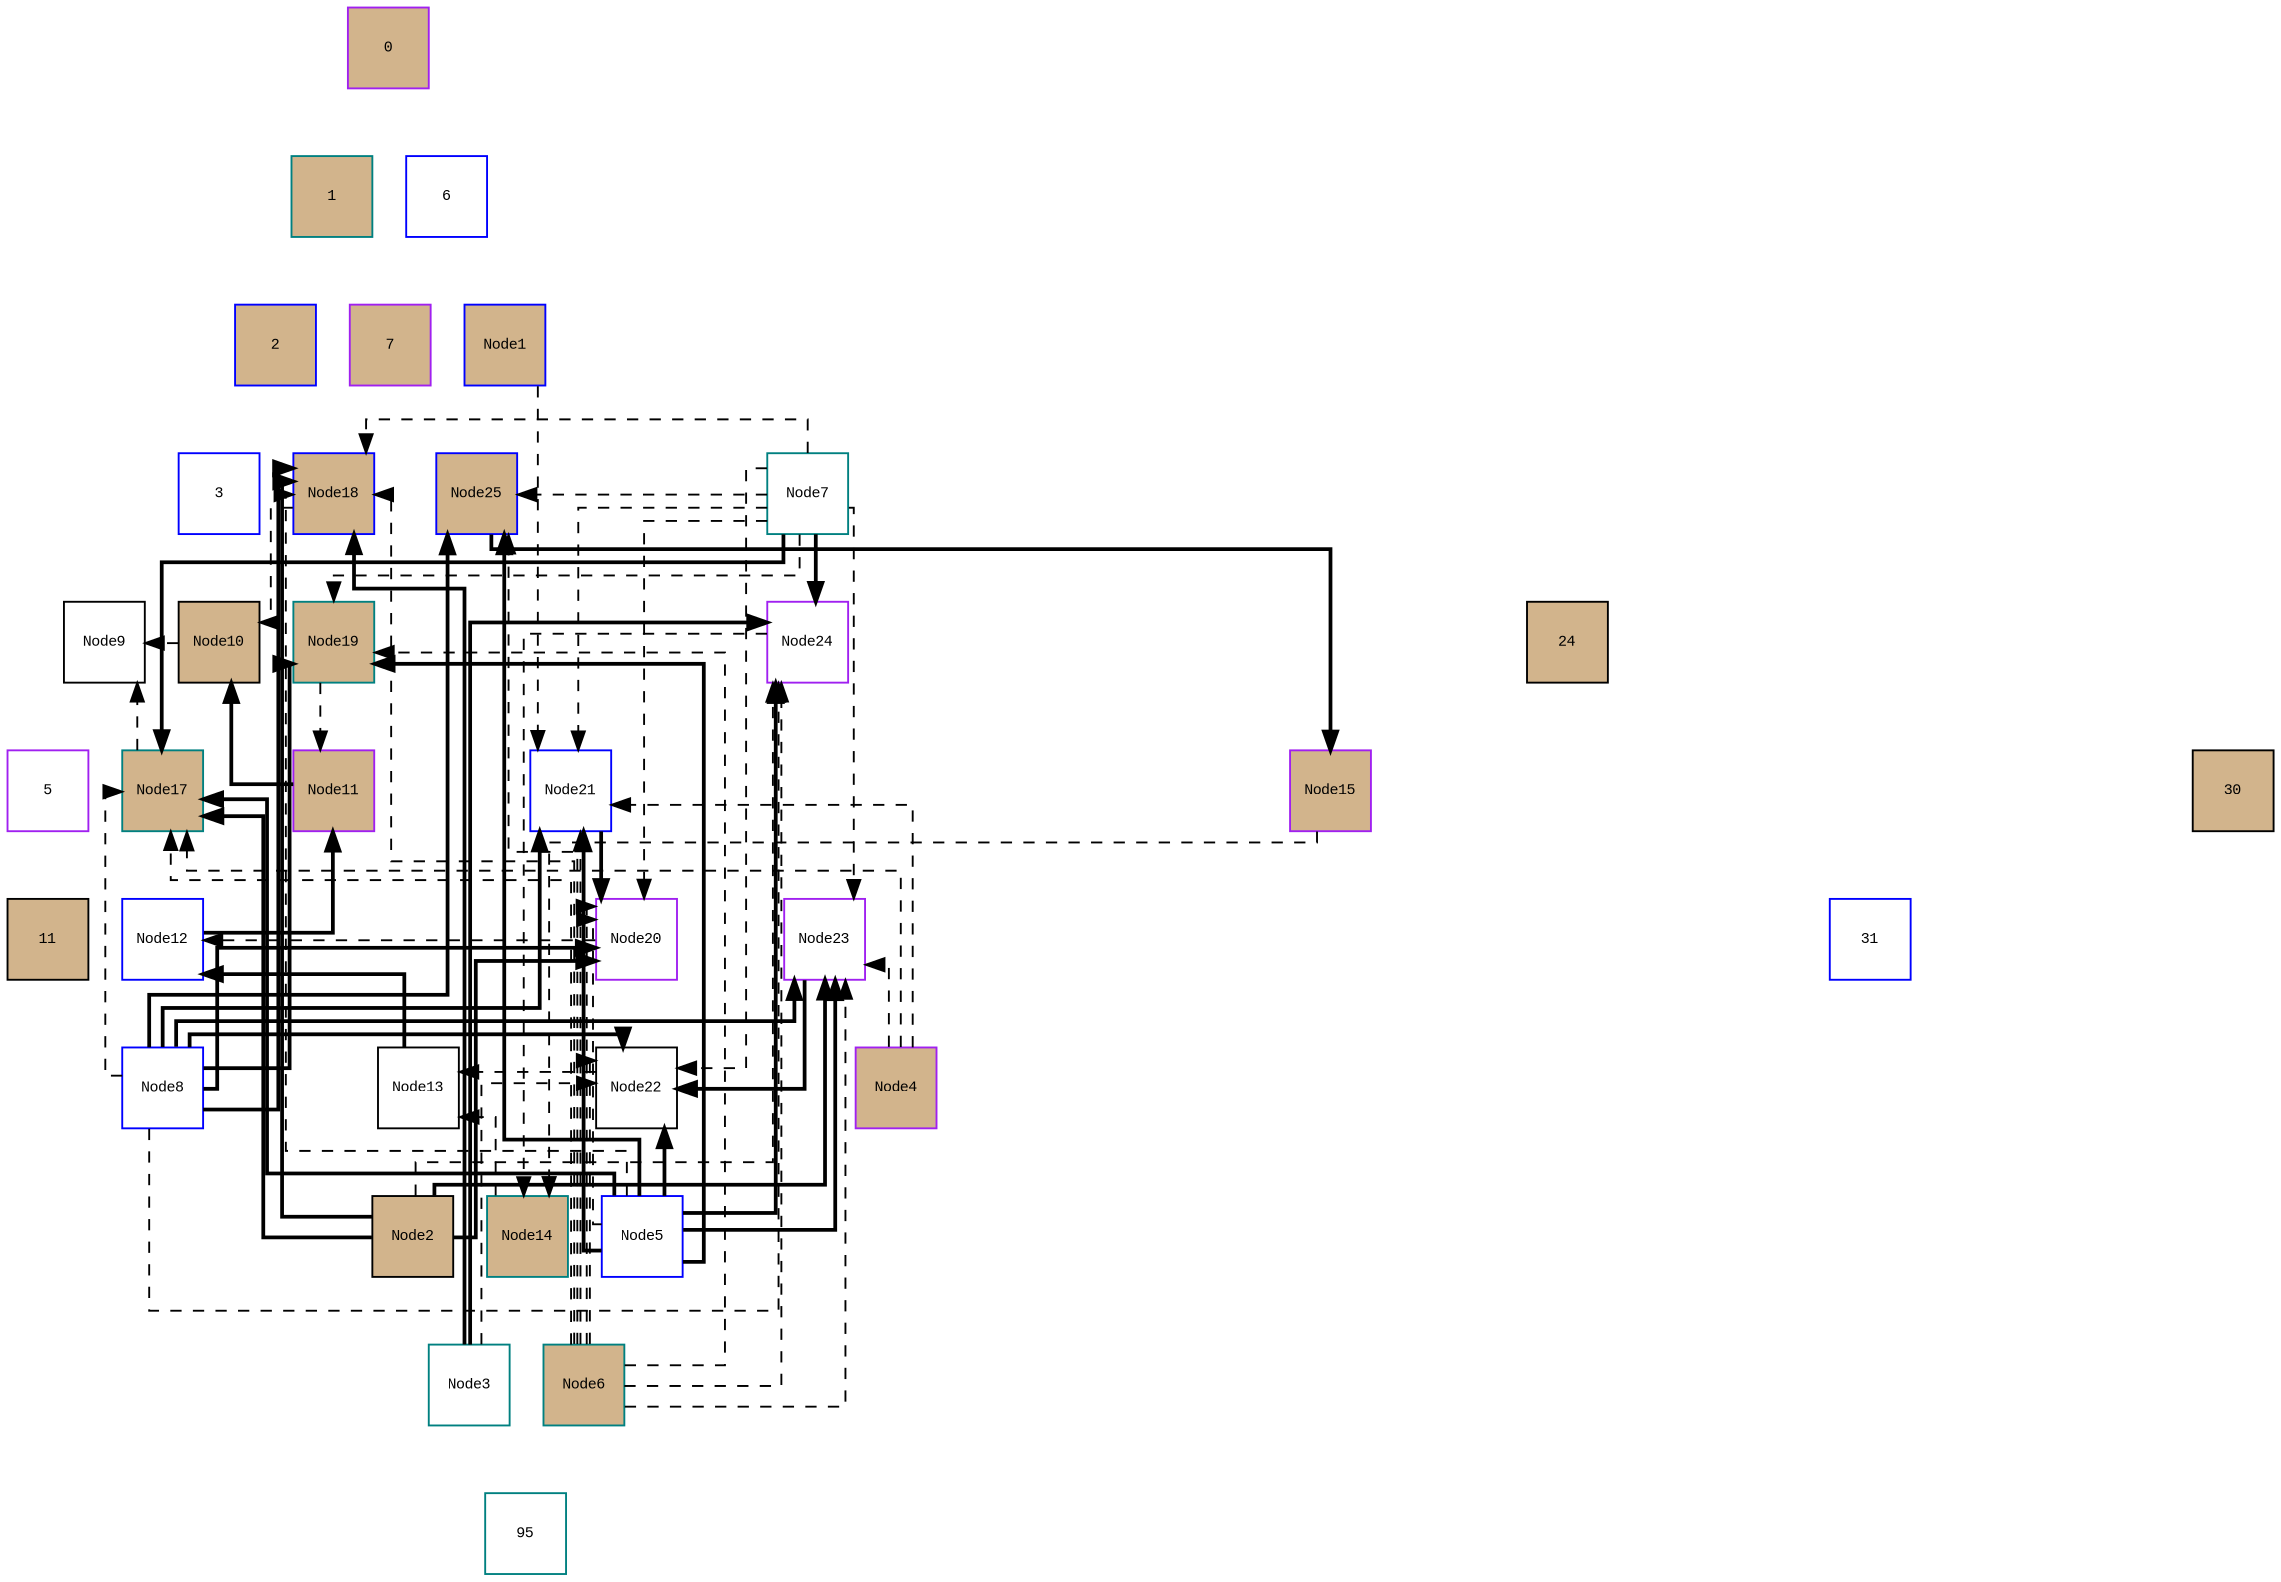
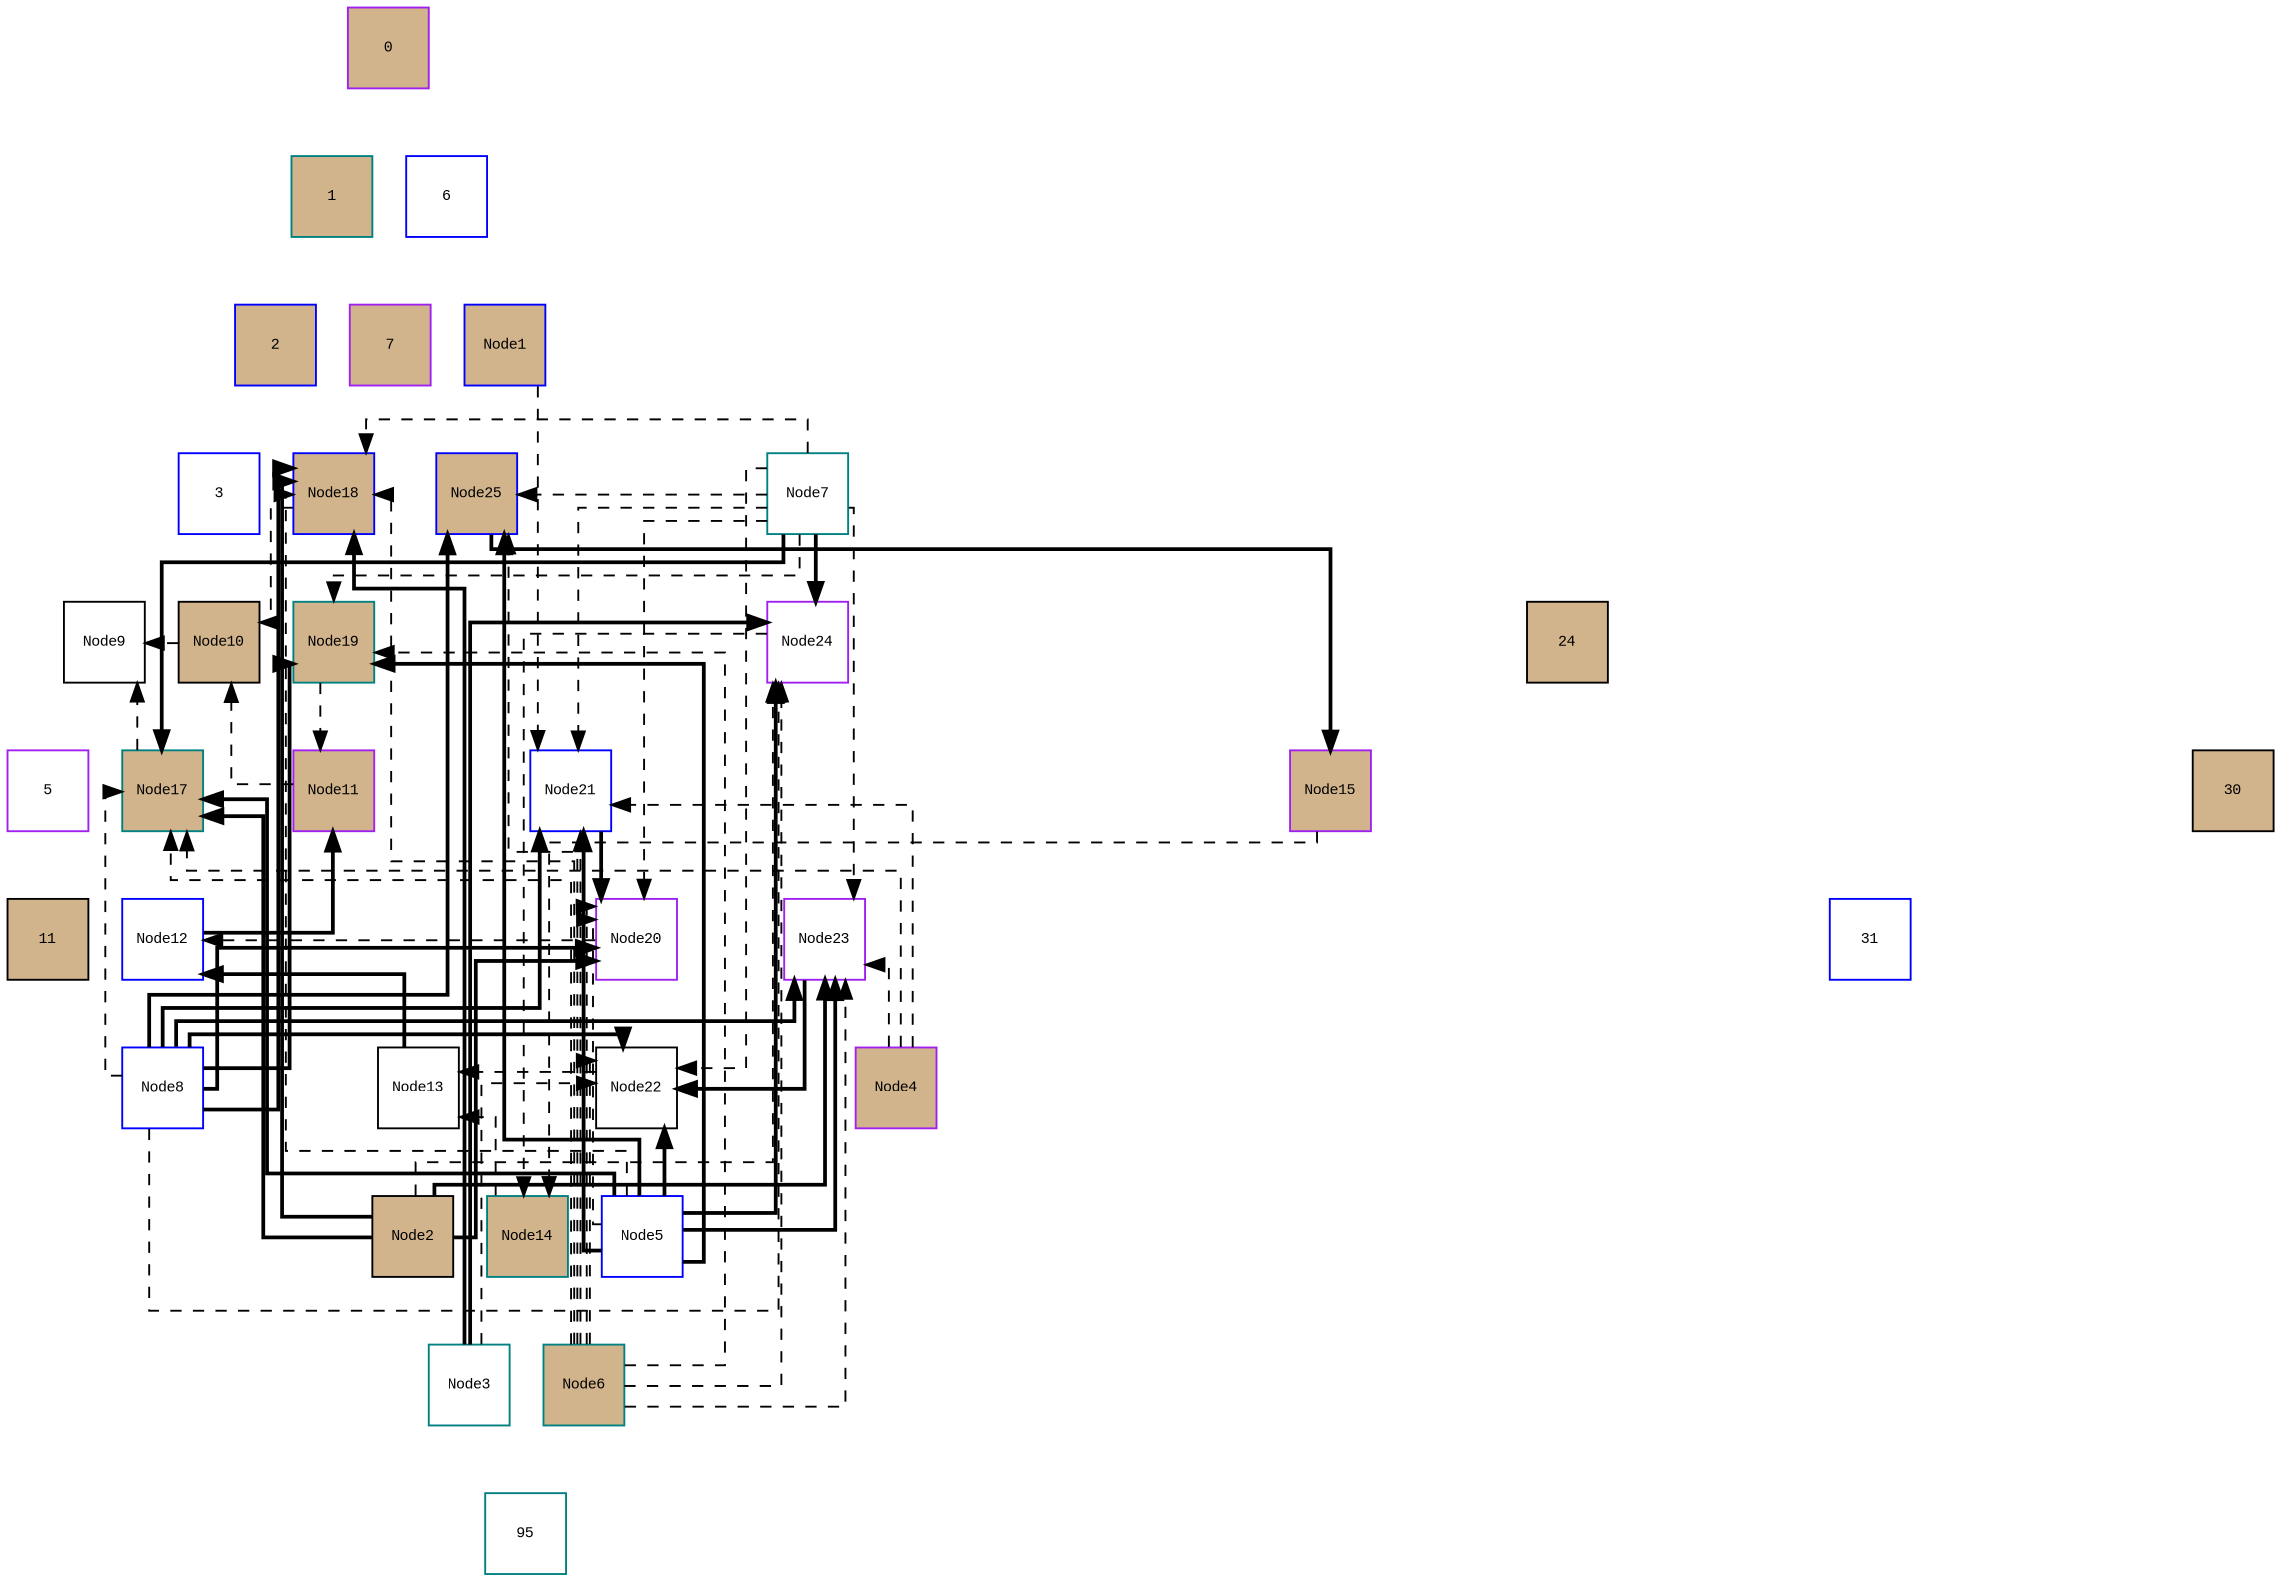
(231, 774) -> (231, 774)
